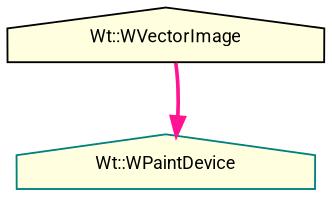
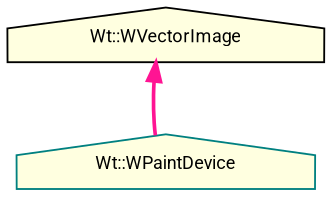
(178, 90) -> (154, 108)
